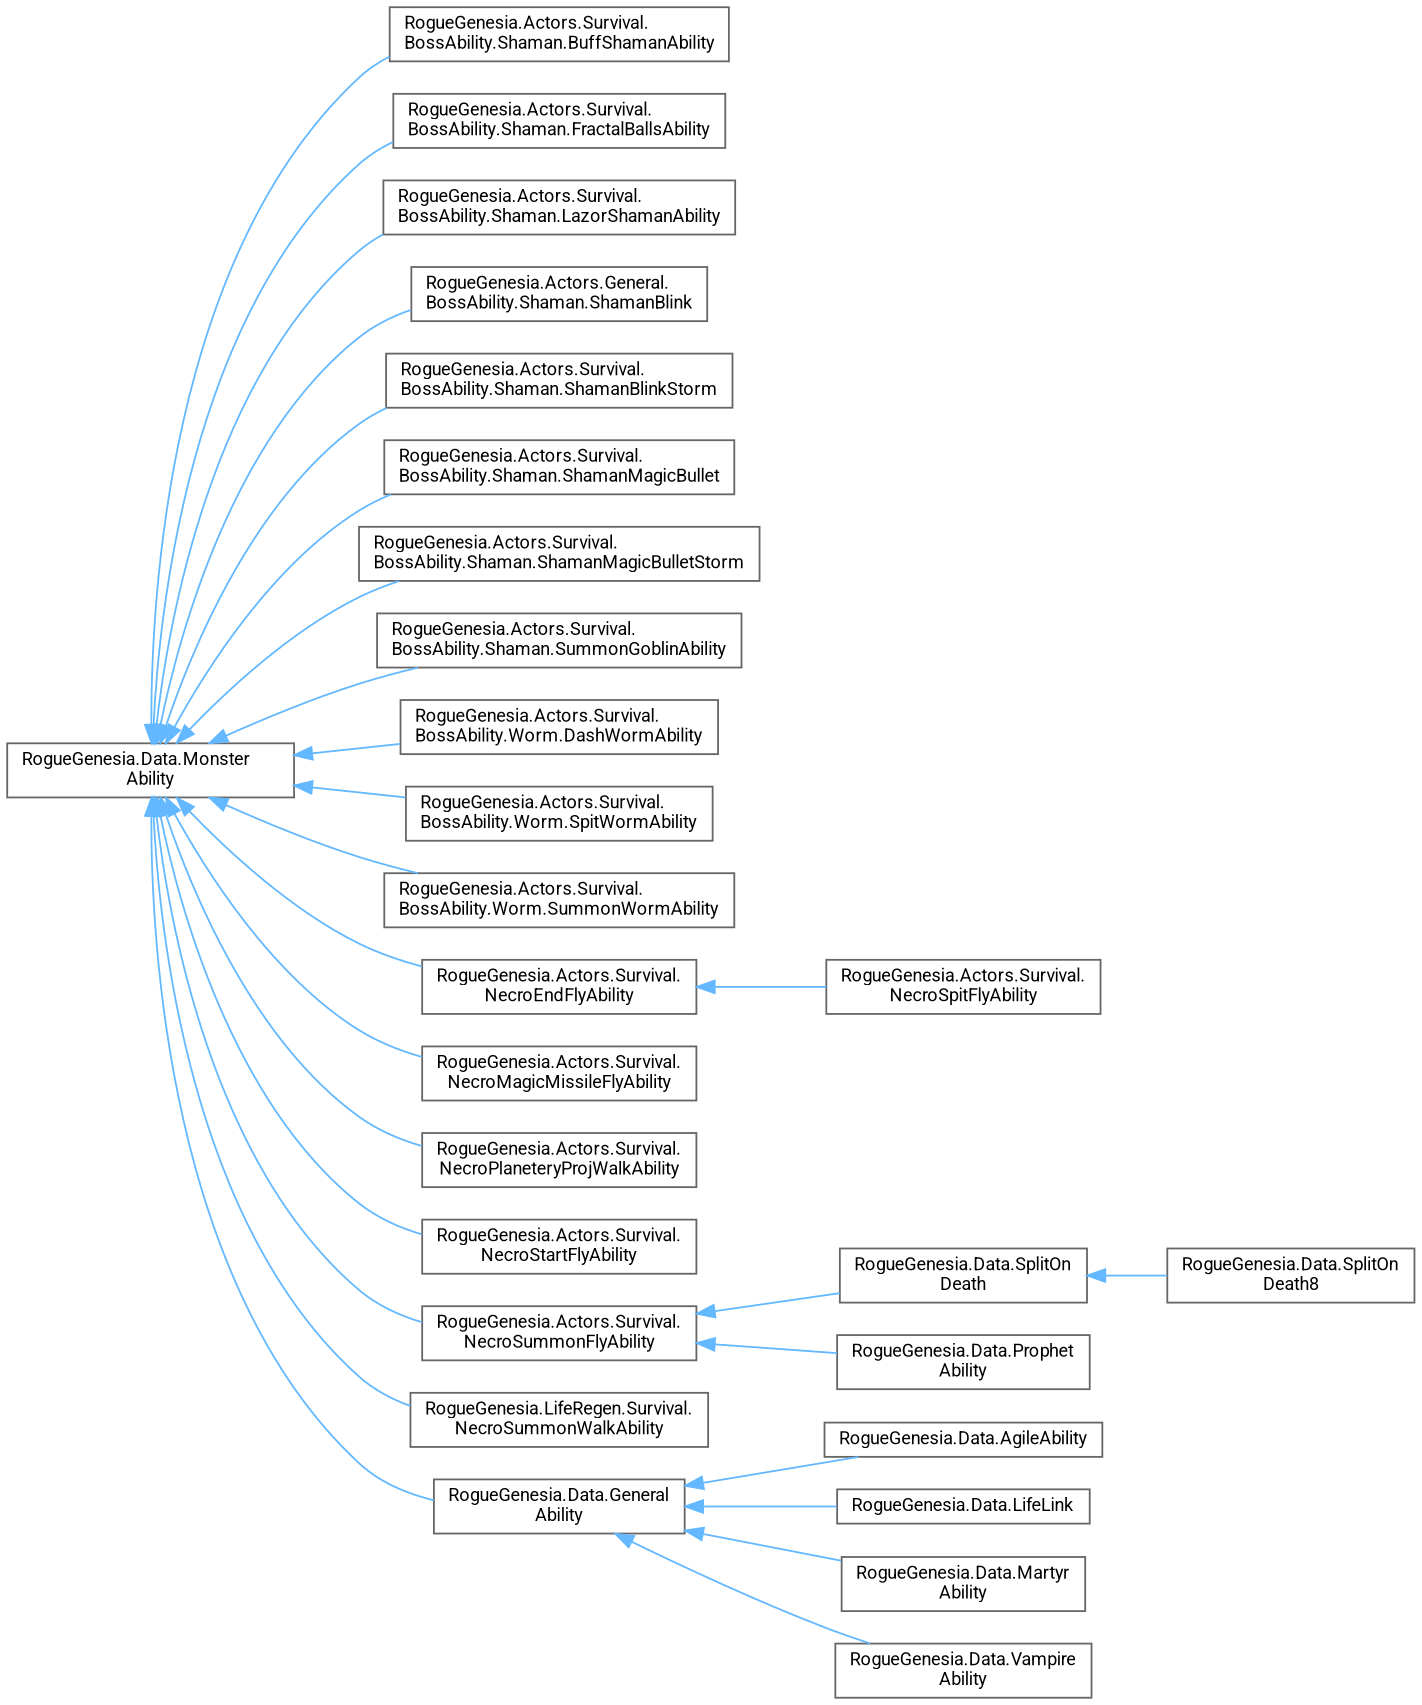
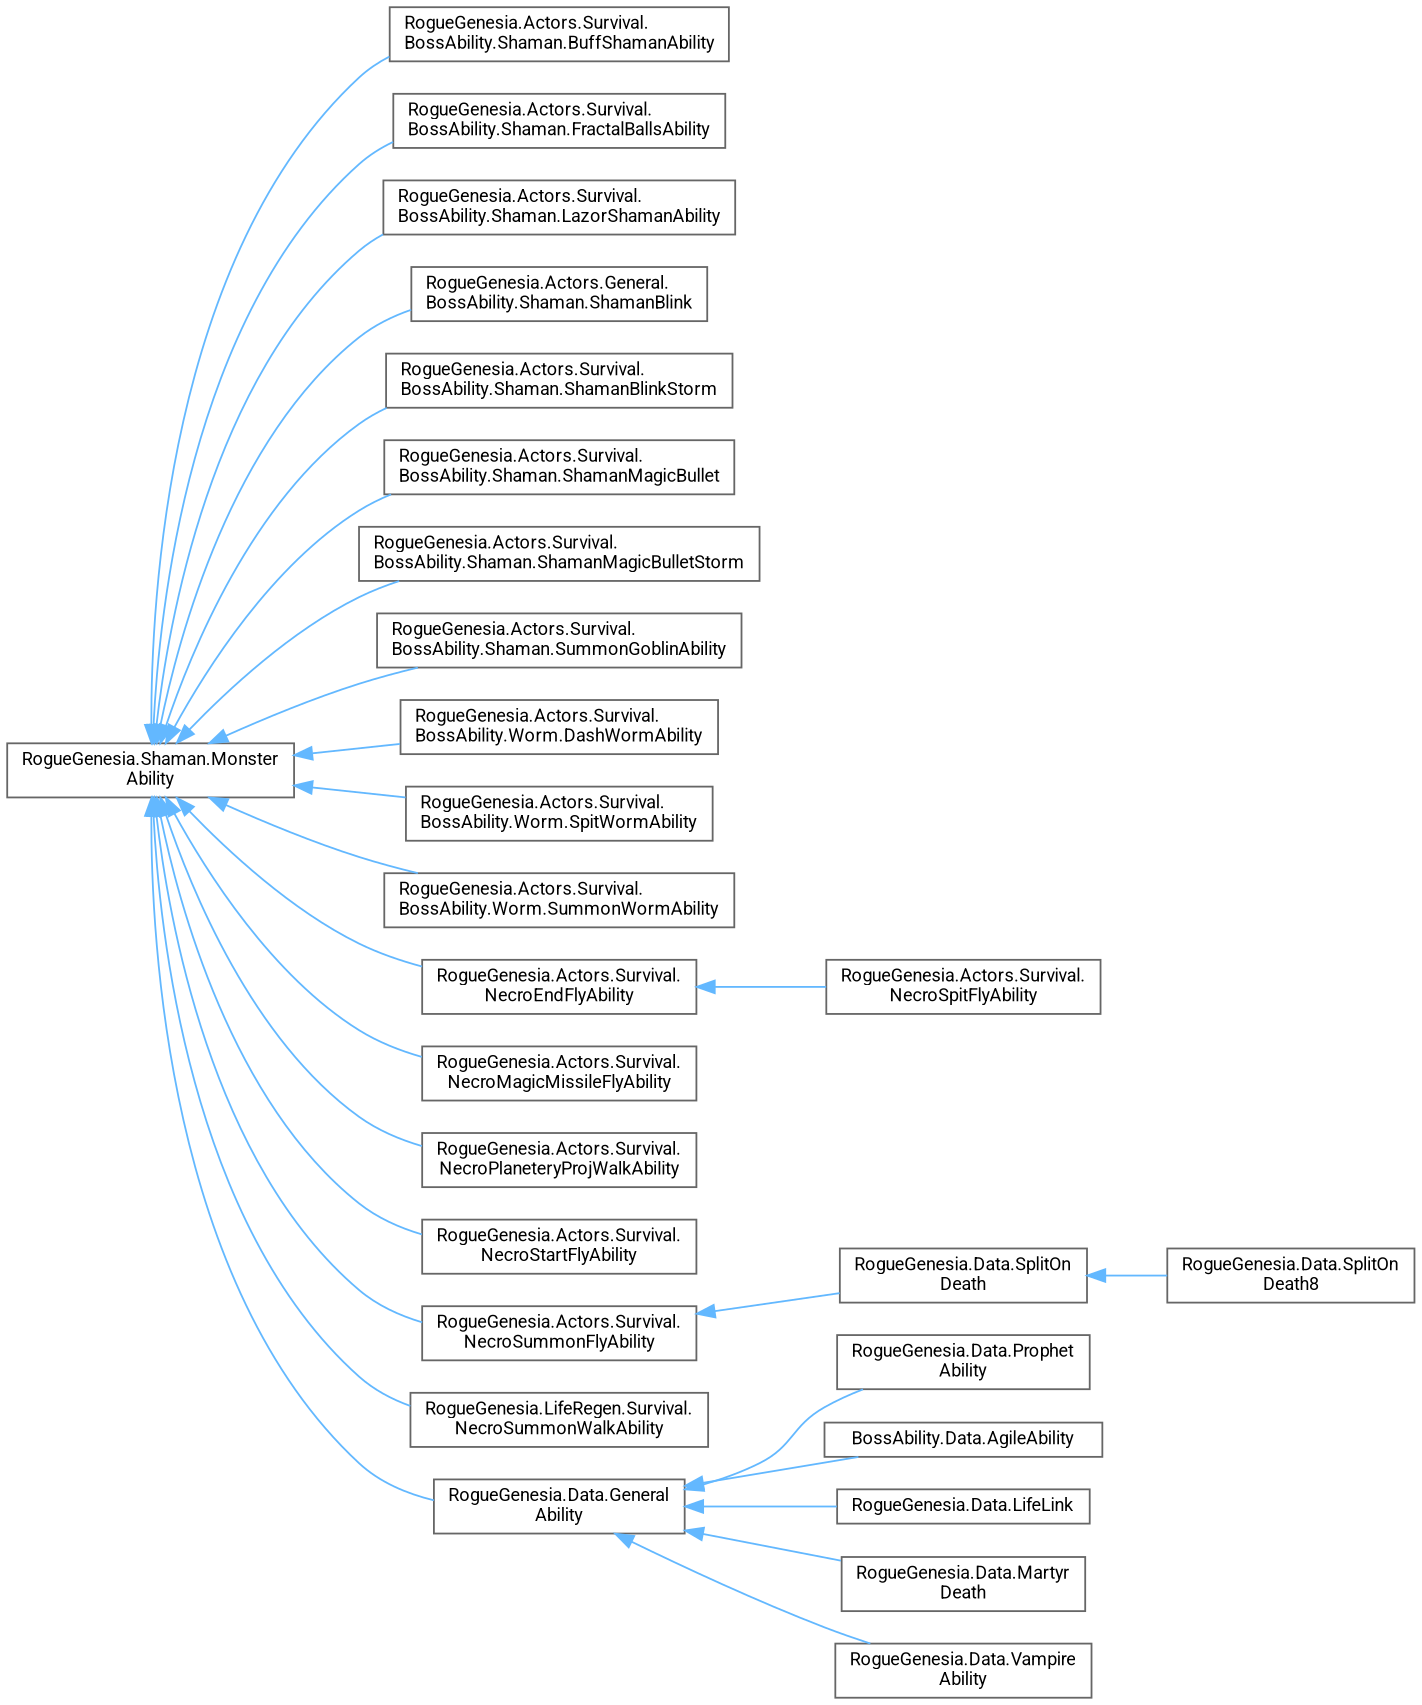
(151, 770) -> (151, 770)
(776, 1349) -> (787, 1443)
(963, 1440) -> (963, 1440)
(963, 1584) -> (963, 1584)
